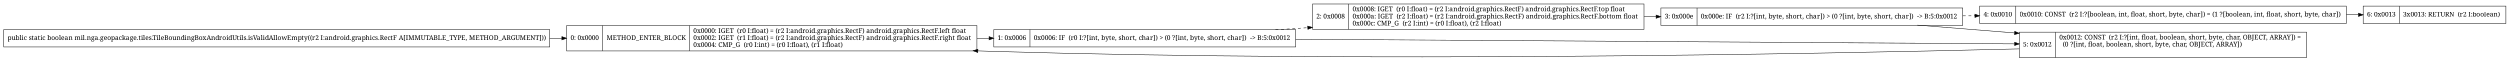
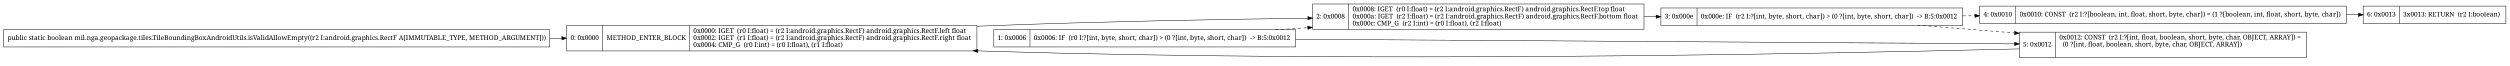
(1966, 29) -> (1966, 29)
(983, 38) -> (1142, 21)
